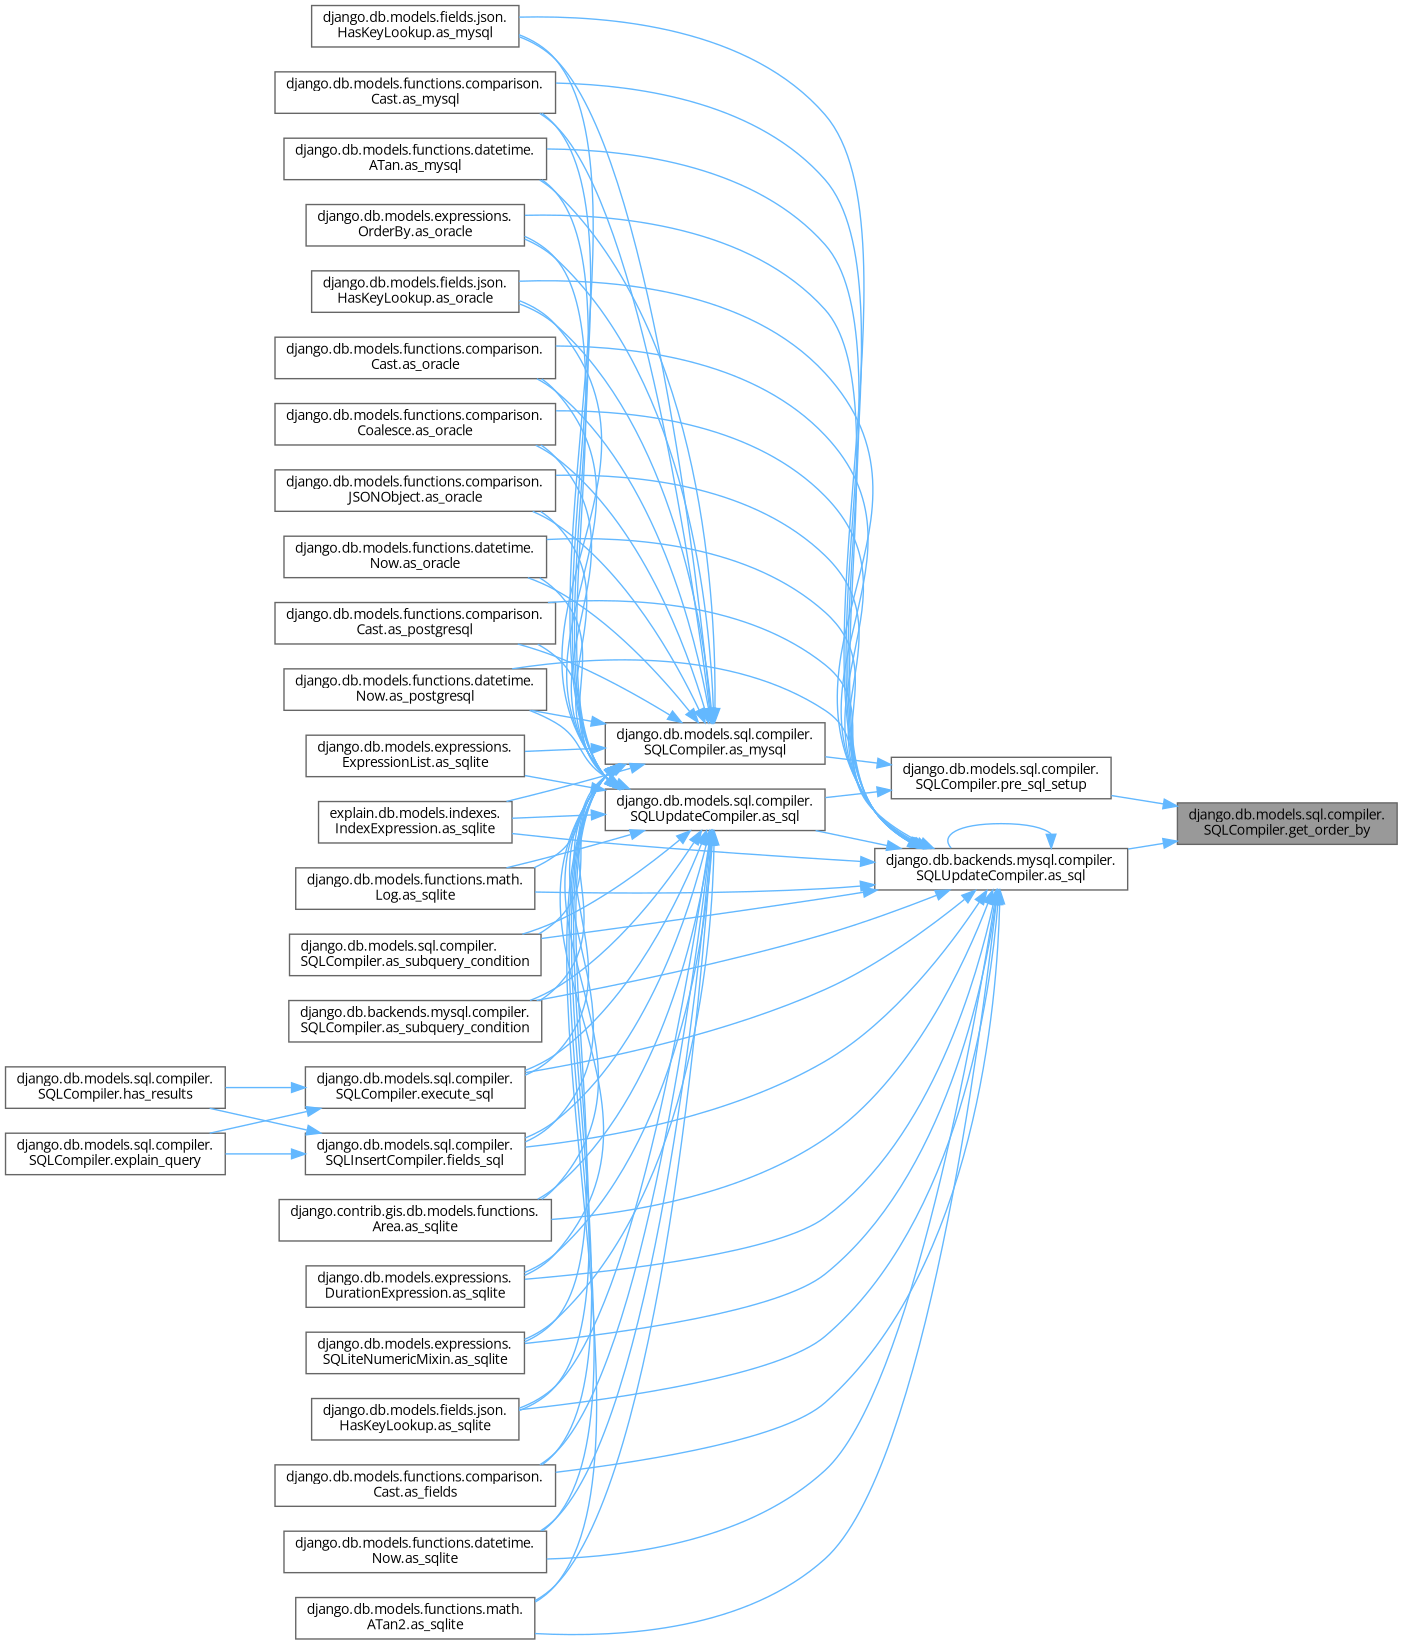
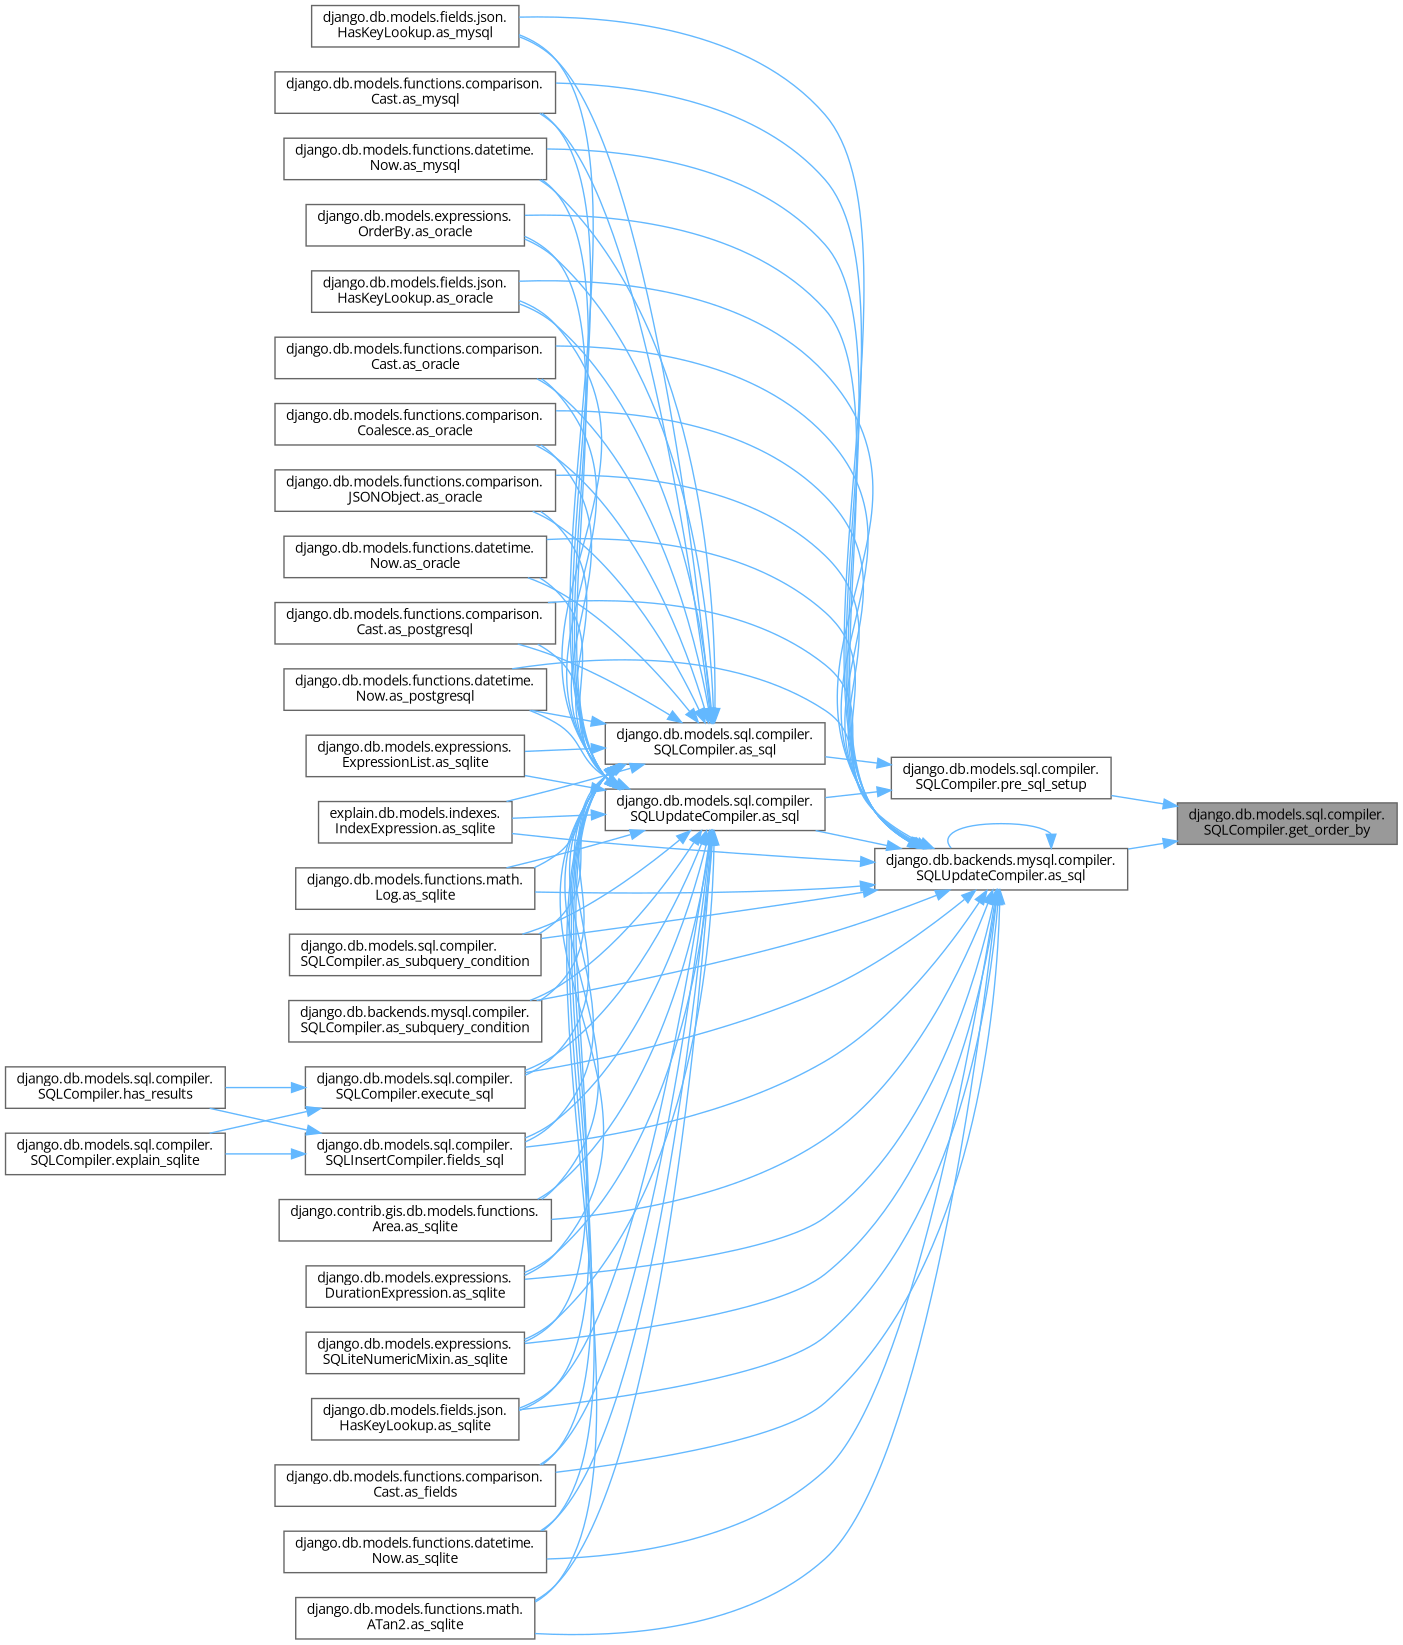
(415, 159) -> (415, 159)
(715, 743) -> (715, 743)
(115, 1154) -> (115, 1154)
